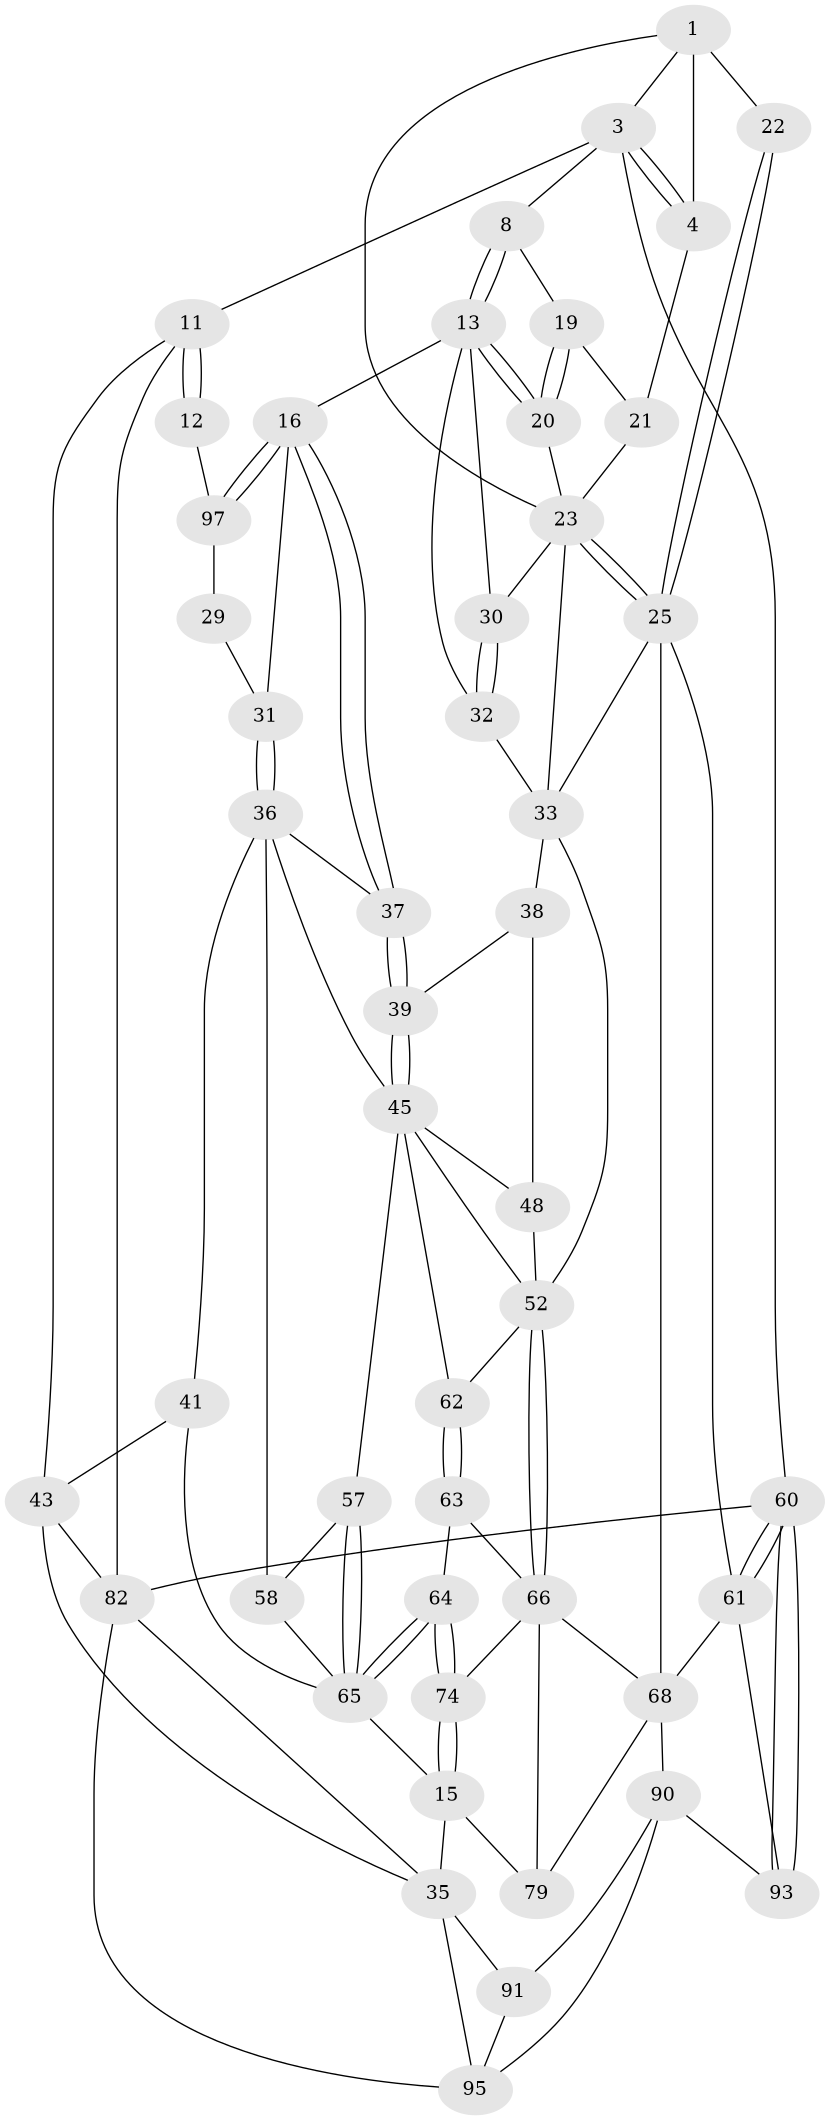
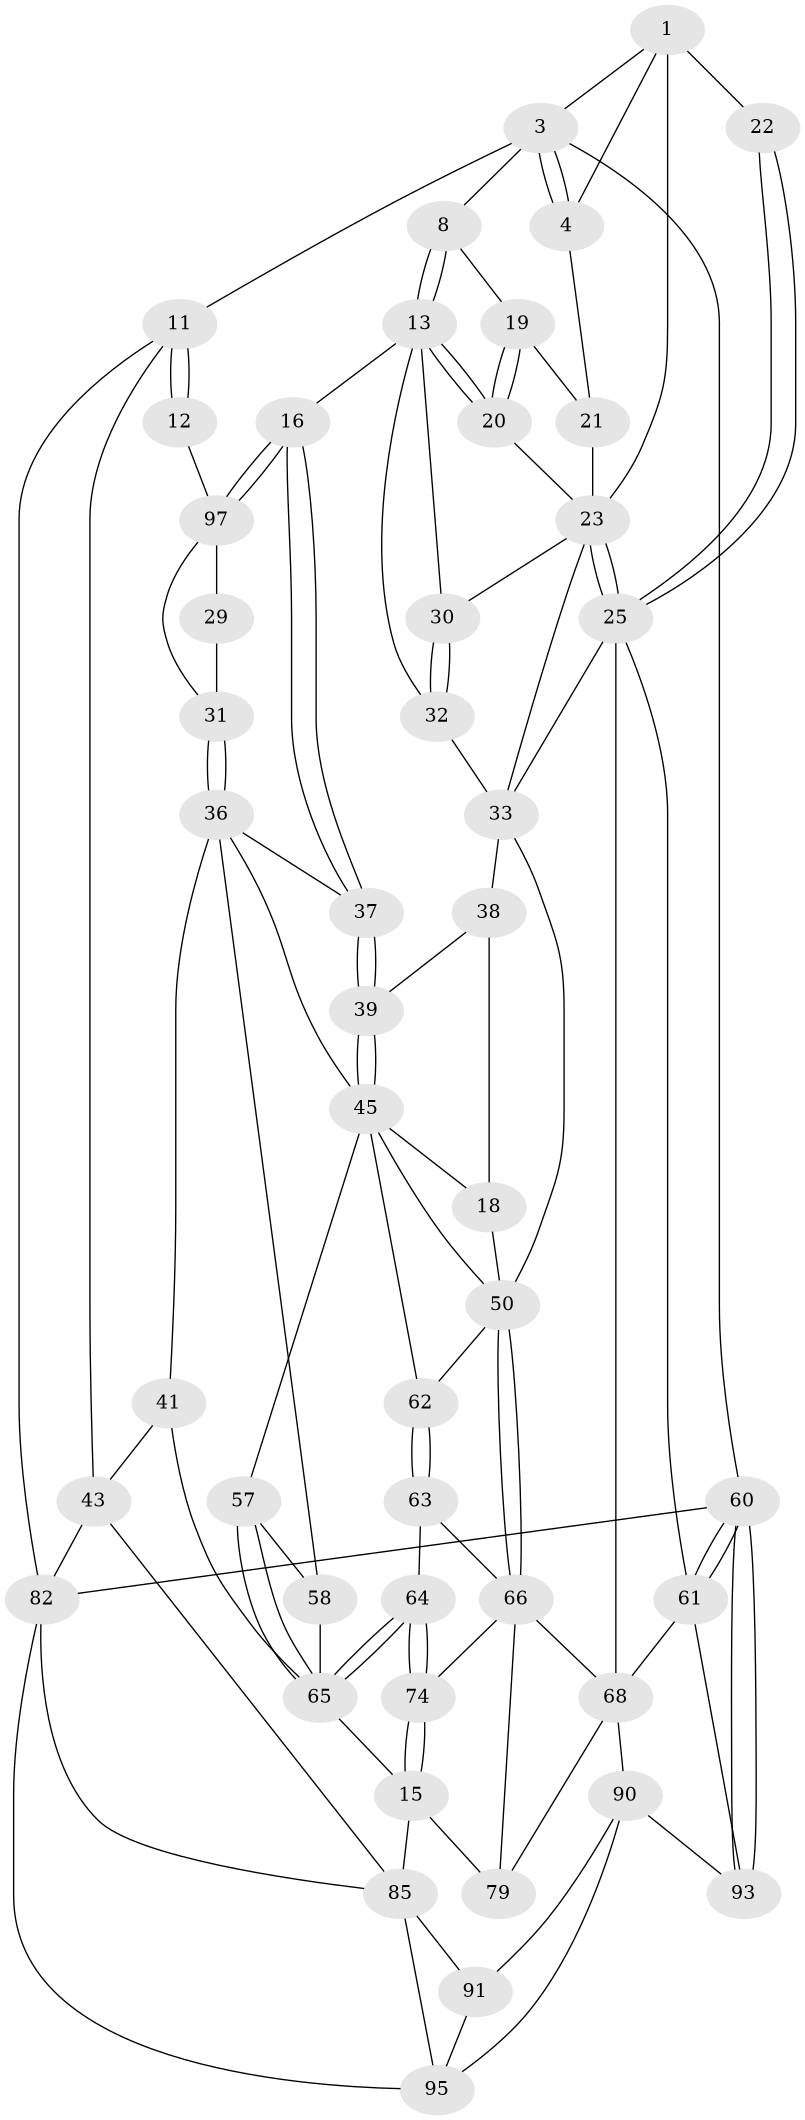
(278, 570) -> (163, 619)
(533, 1207) -> (489, 1207)
(537, 1305) -> (503, 1305)
(439, 1894) -> (401, 1894)
